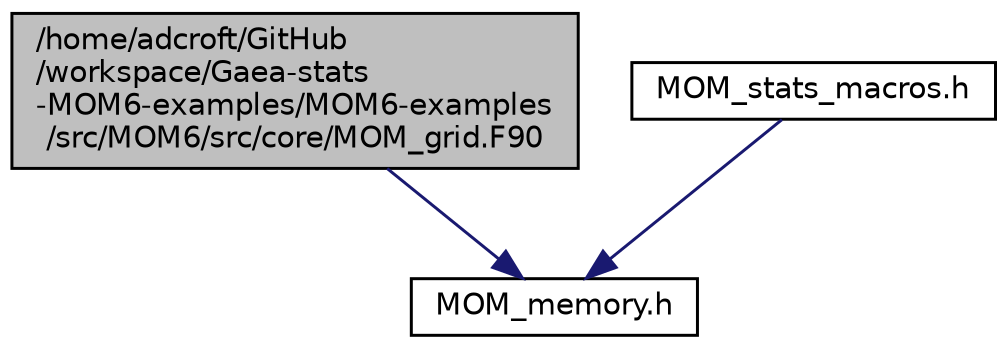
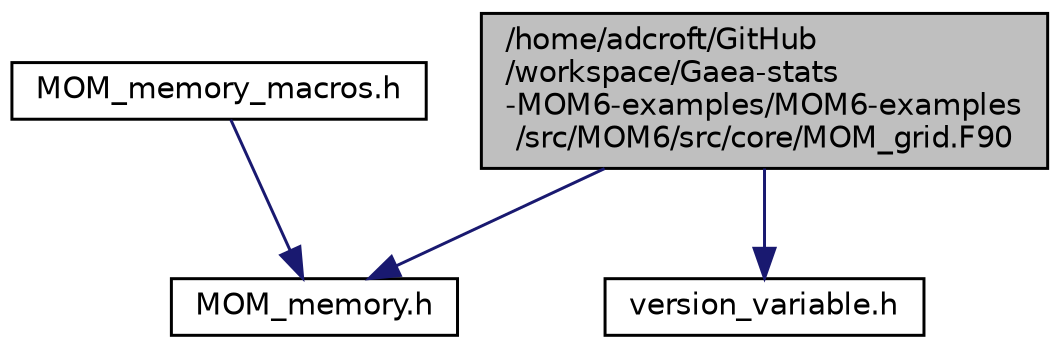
(814, 91) -> (219, 91)
none -> (765, 307)
